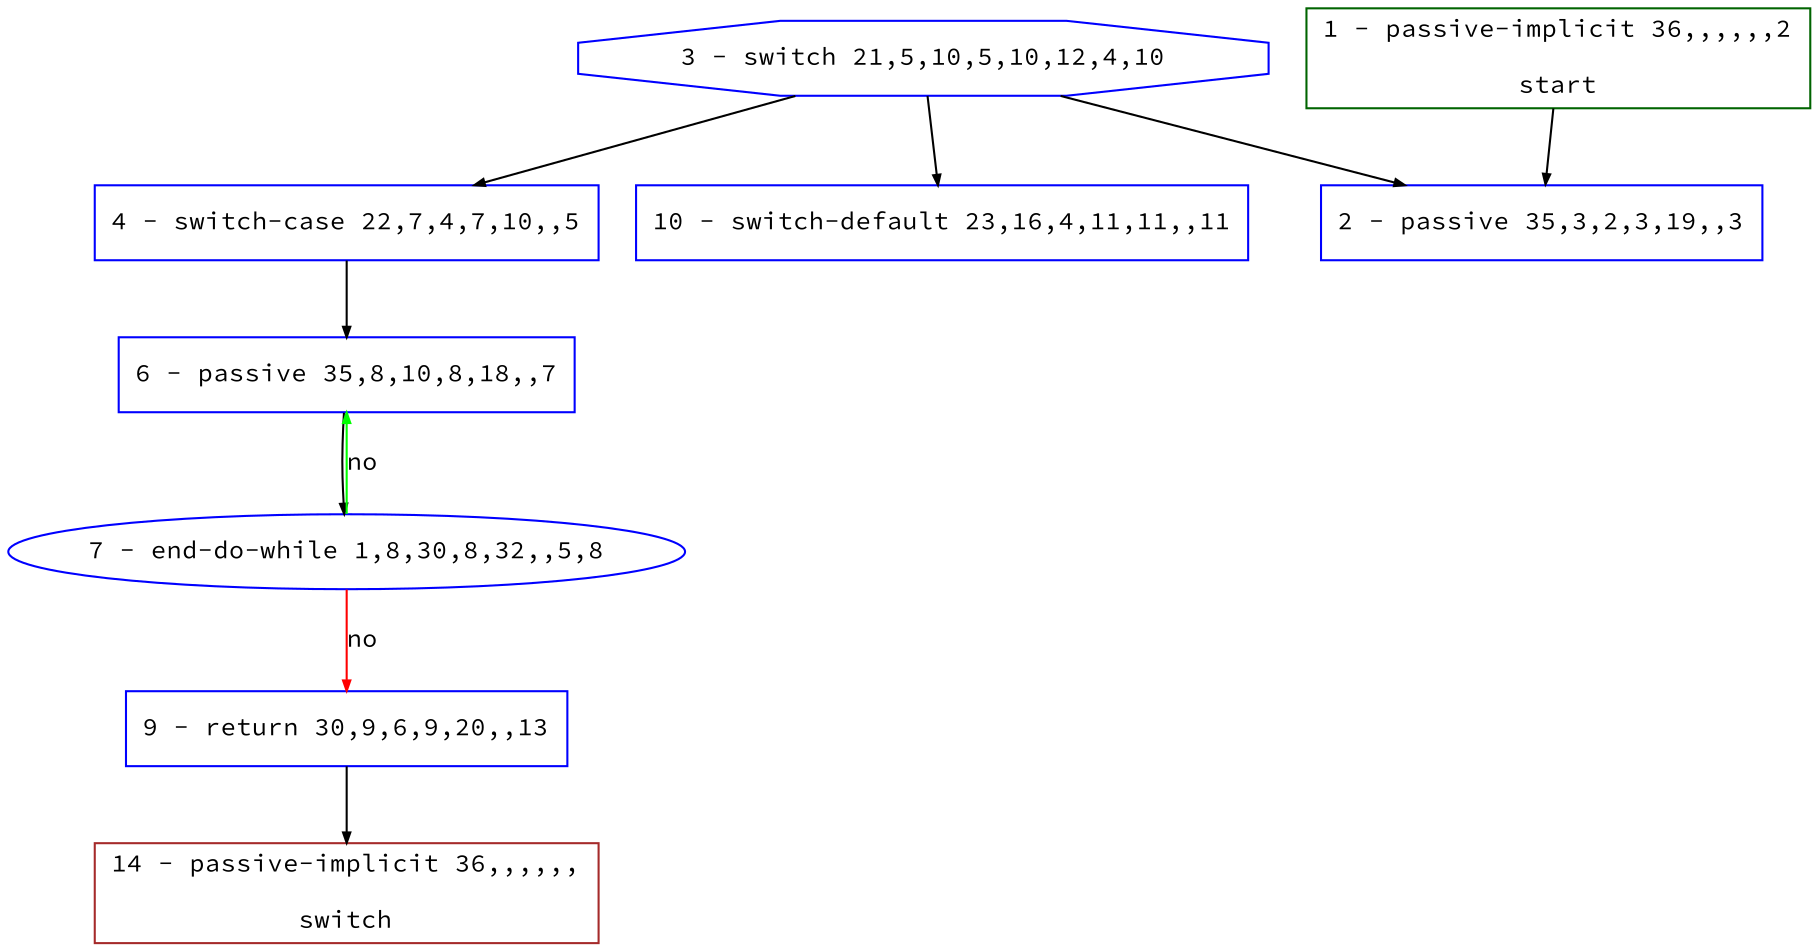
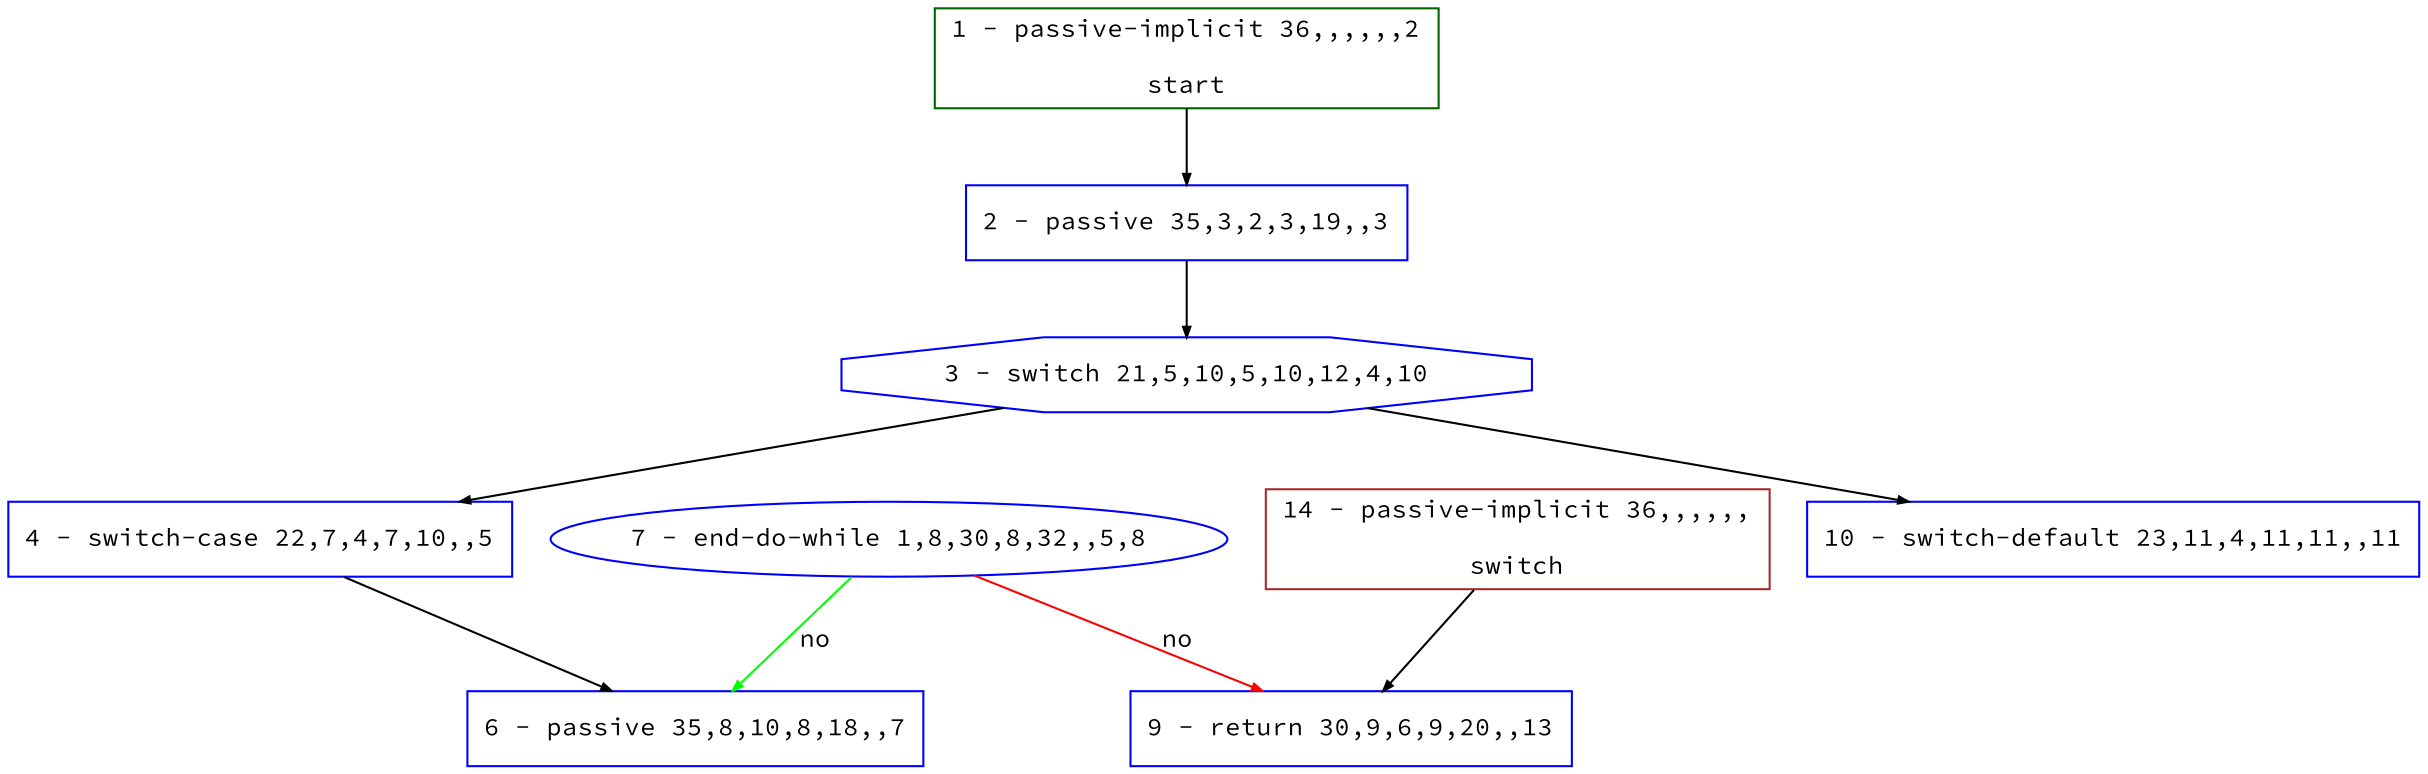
(1228, 139) -> (1187, 294)
(942, 223) -> (2113, 539)
(342, 458) -> none
(347, 799) -> (1432, 636)
